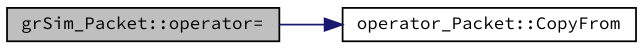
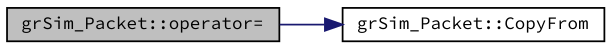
(489, 25) -> (473, 25)
